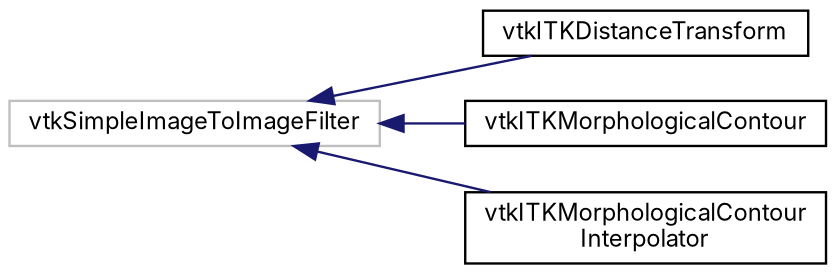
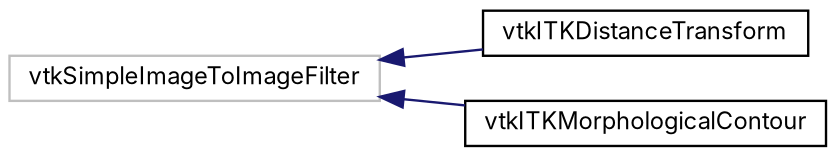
(646, 228) -> none
